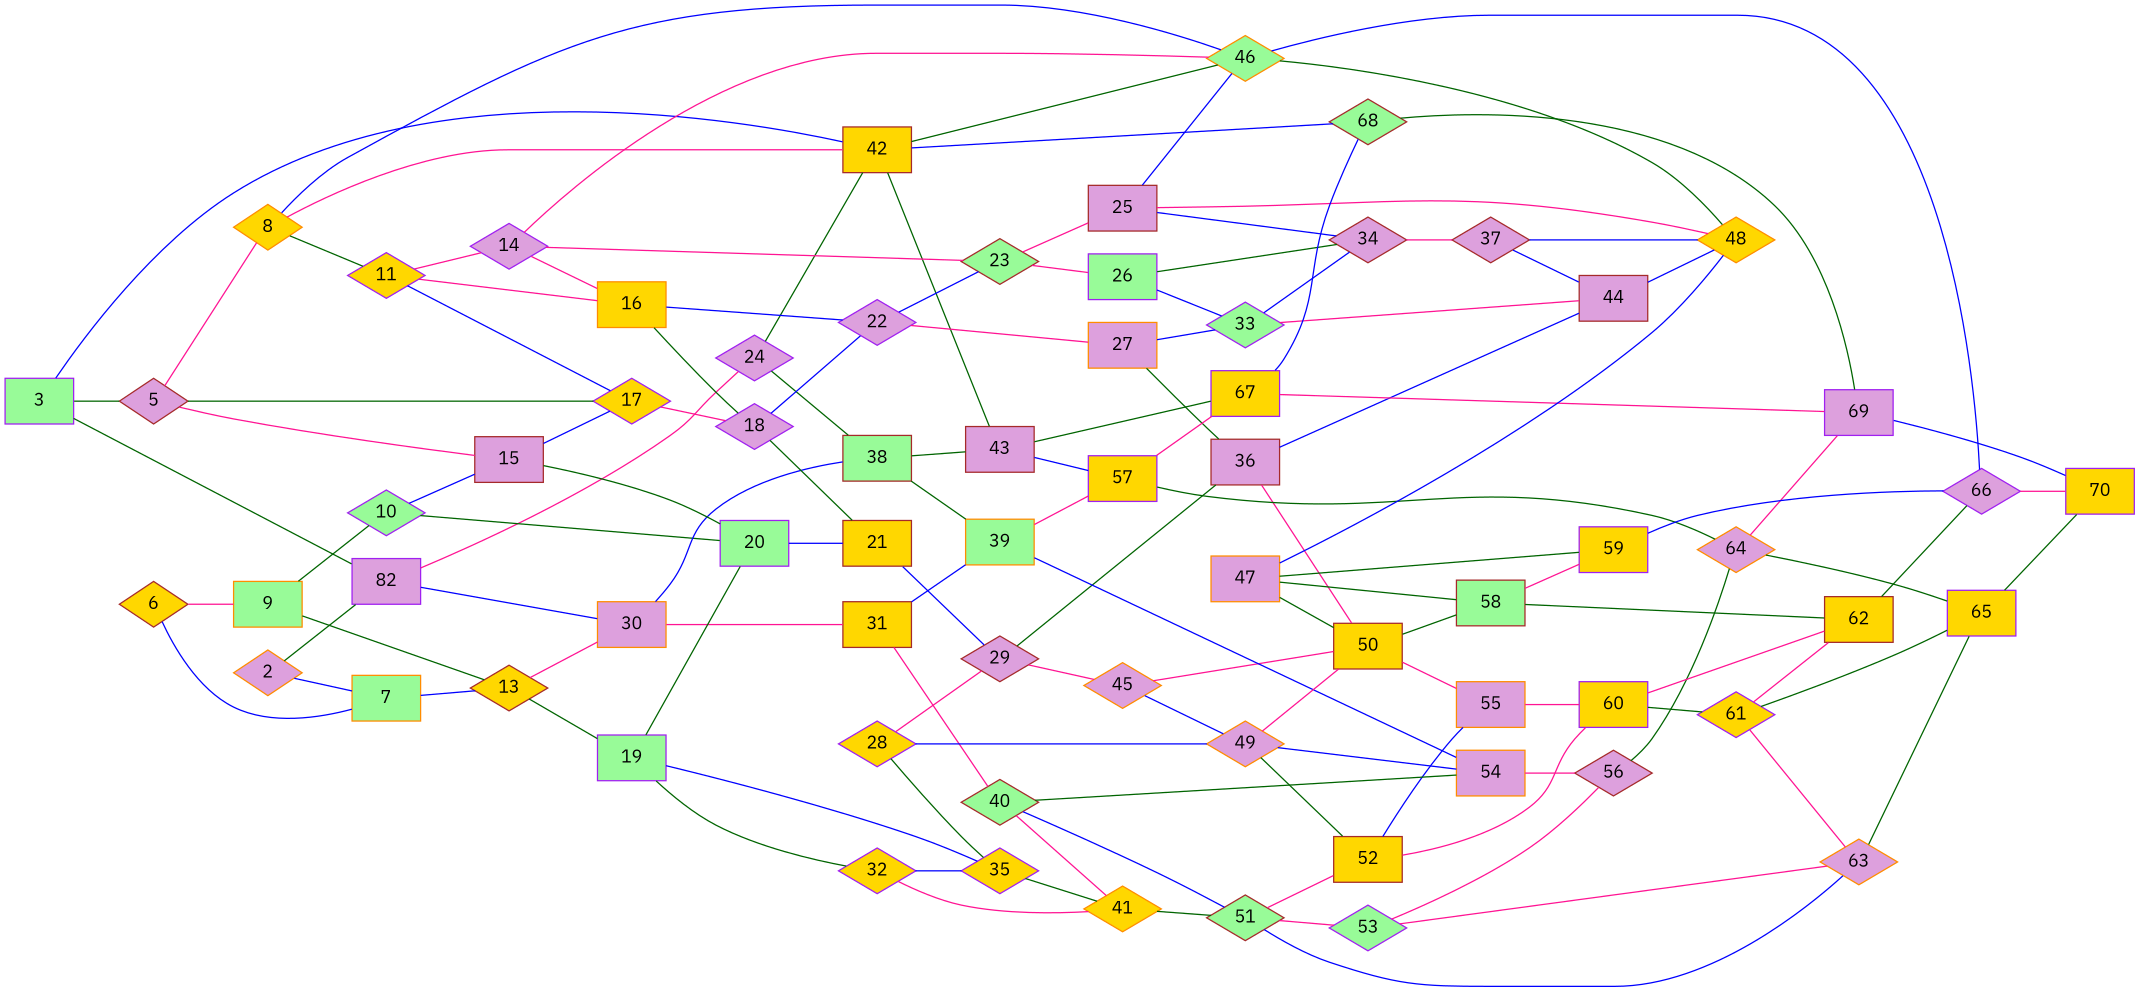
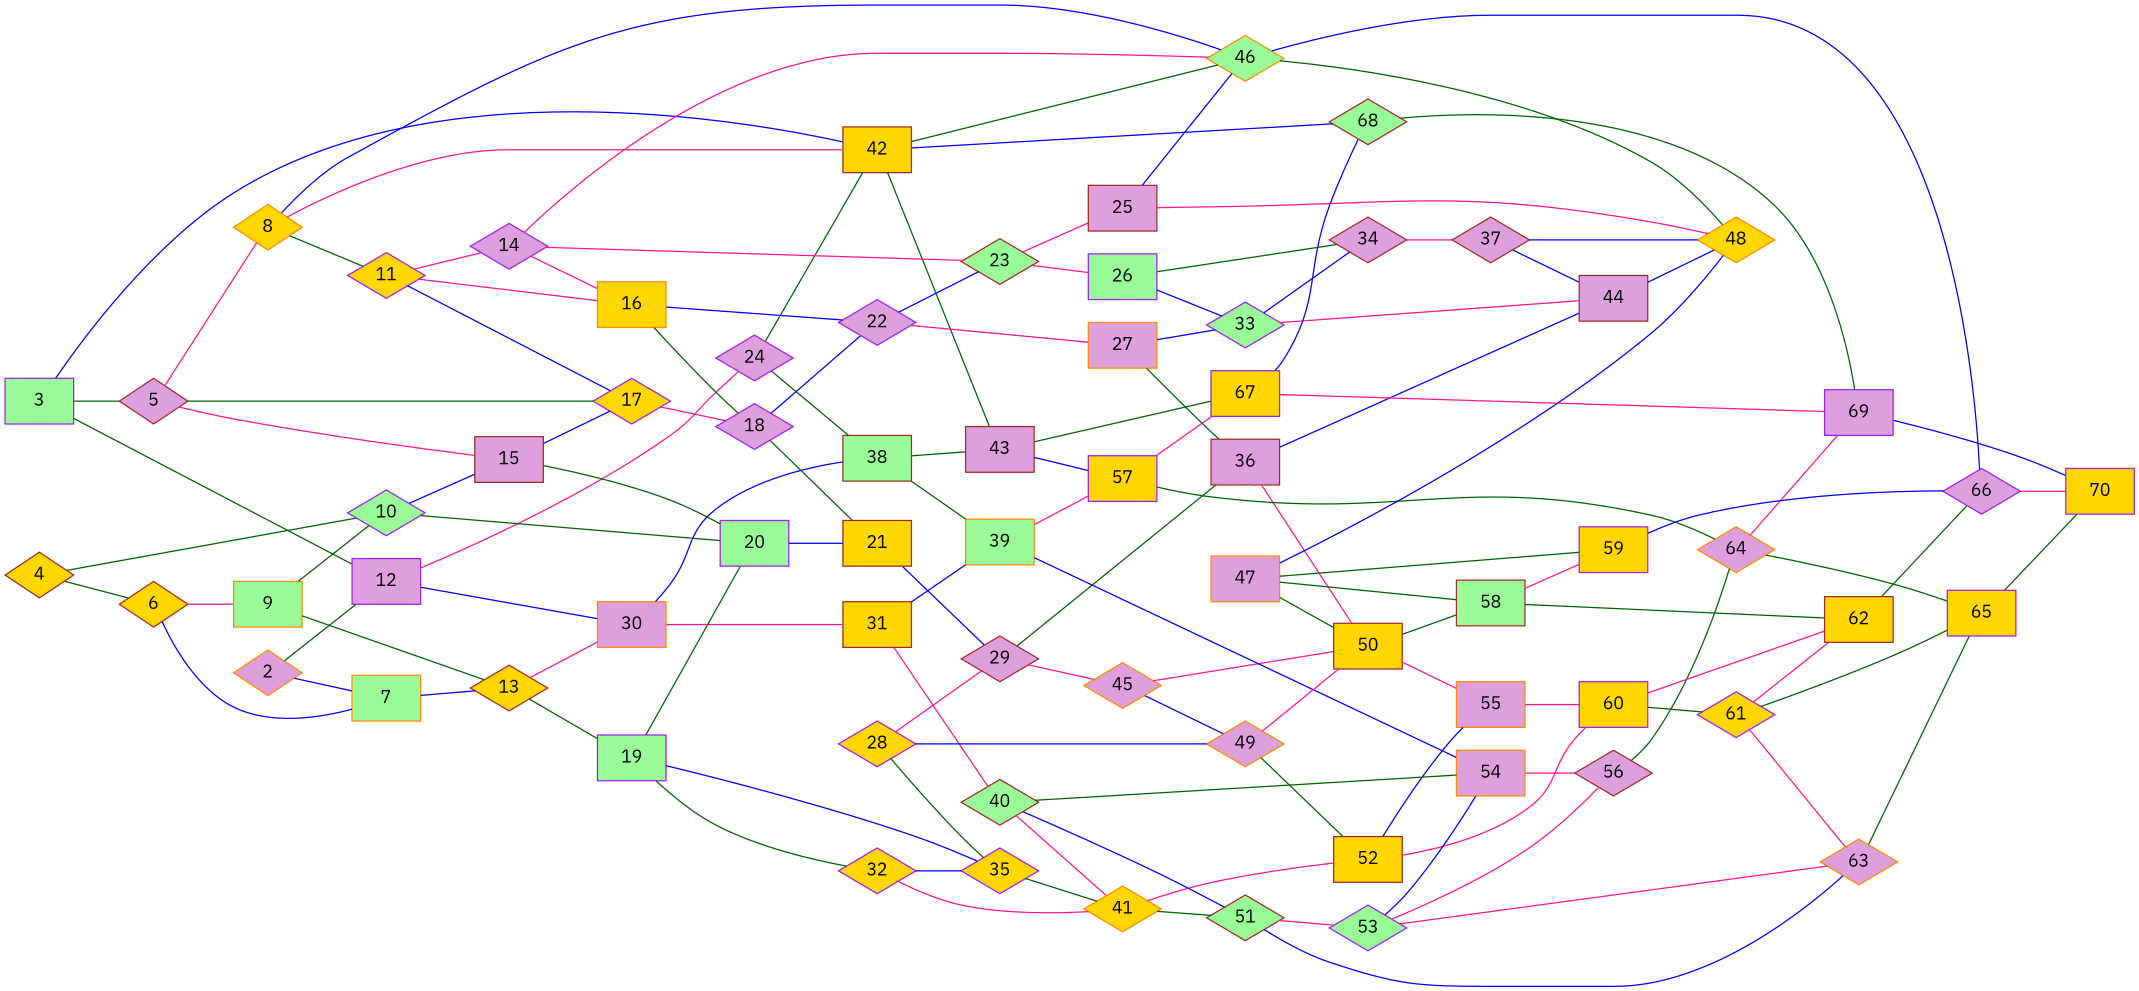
(1247, 224) -> none
none -> (39, 575)
(386, 581) -> (386, 581)
(1367, 758) -> (1434, 859)
(1300, 892) -> (1239, 877)
